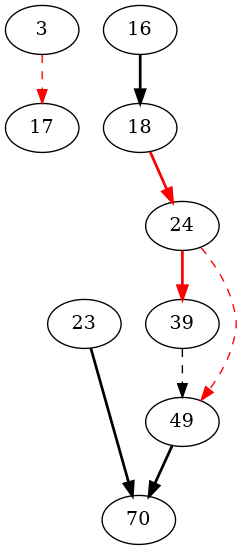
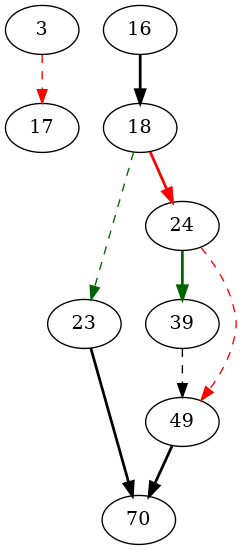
none -> (114, 219)
(182, 268) -> (182, 268)
